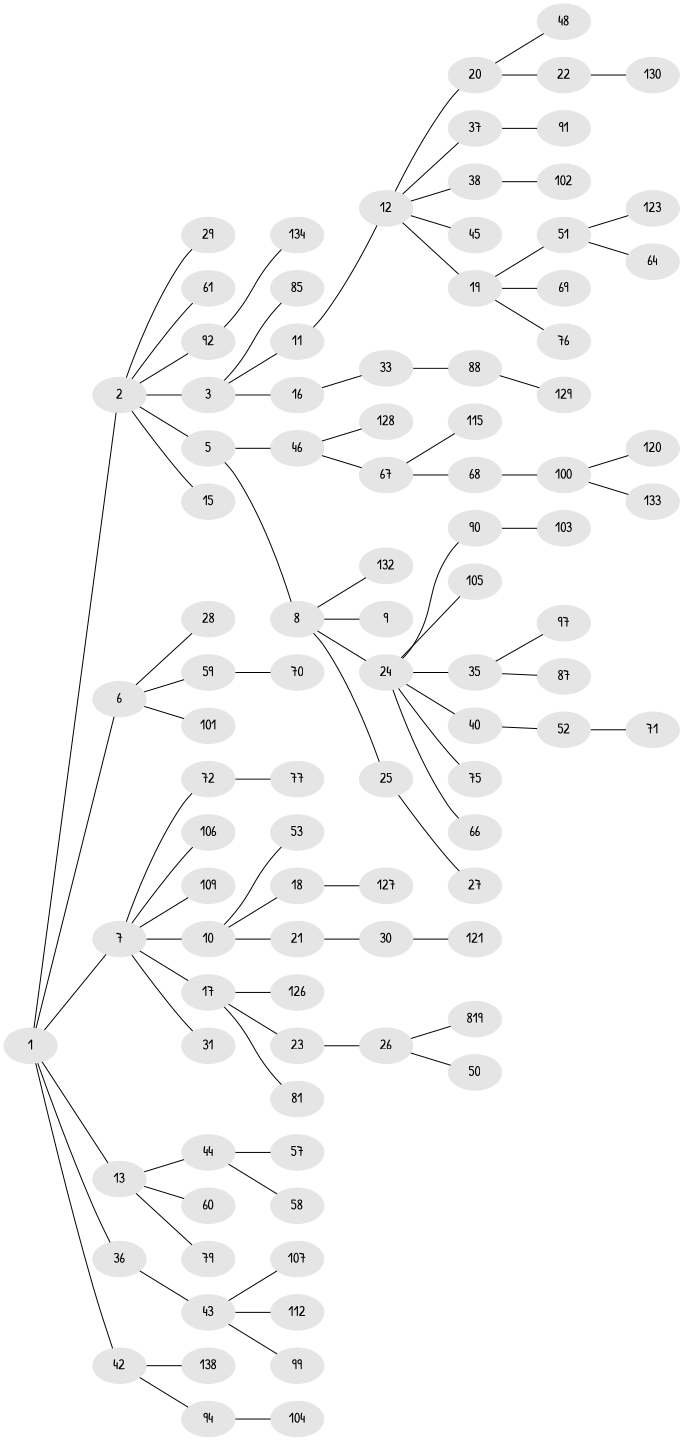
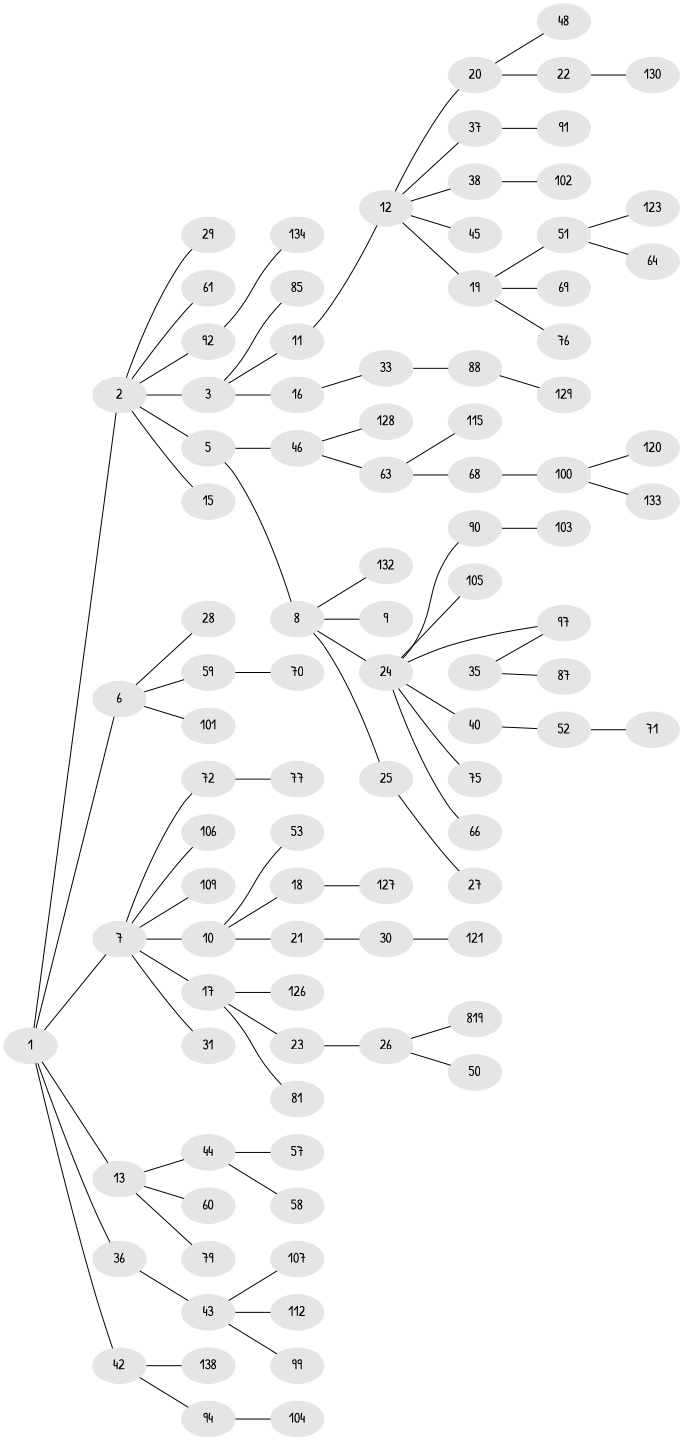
(386, 475) -> (386, 475)
(431, 672) -> (471, 639)
